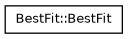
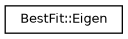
(64, 20) -> (64, 20)
